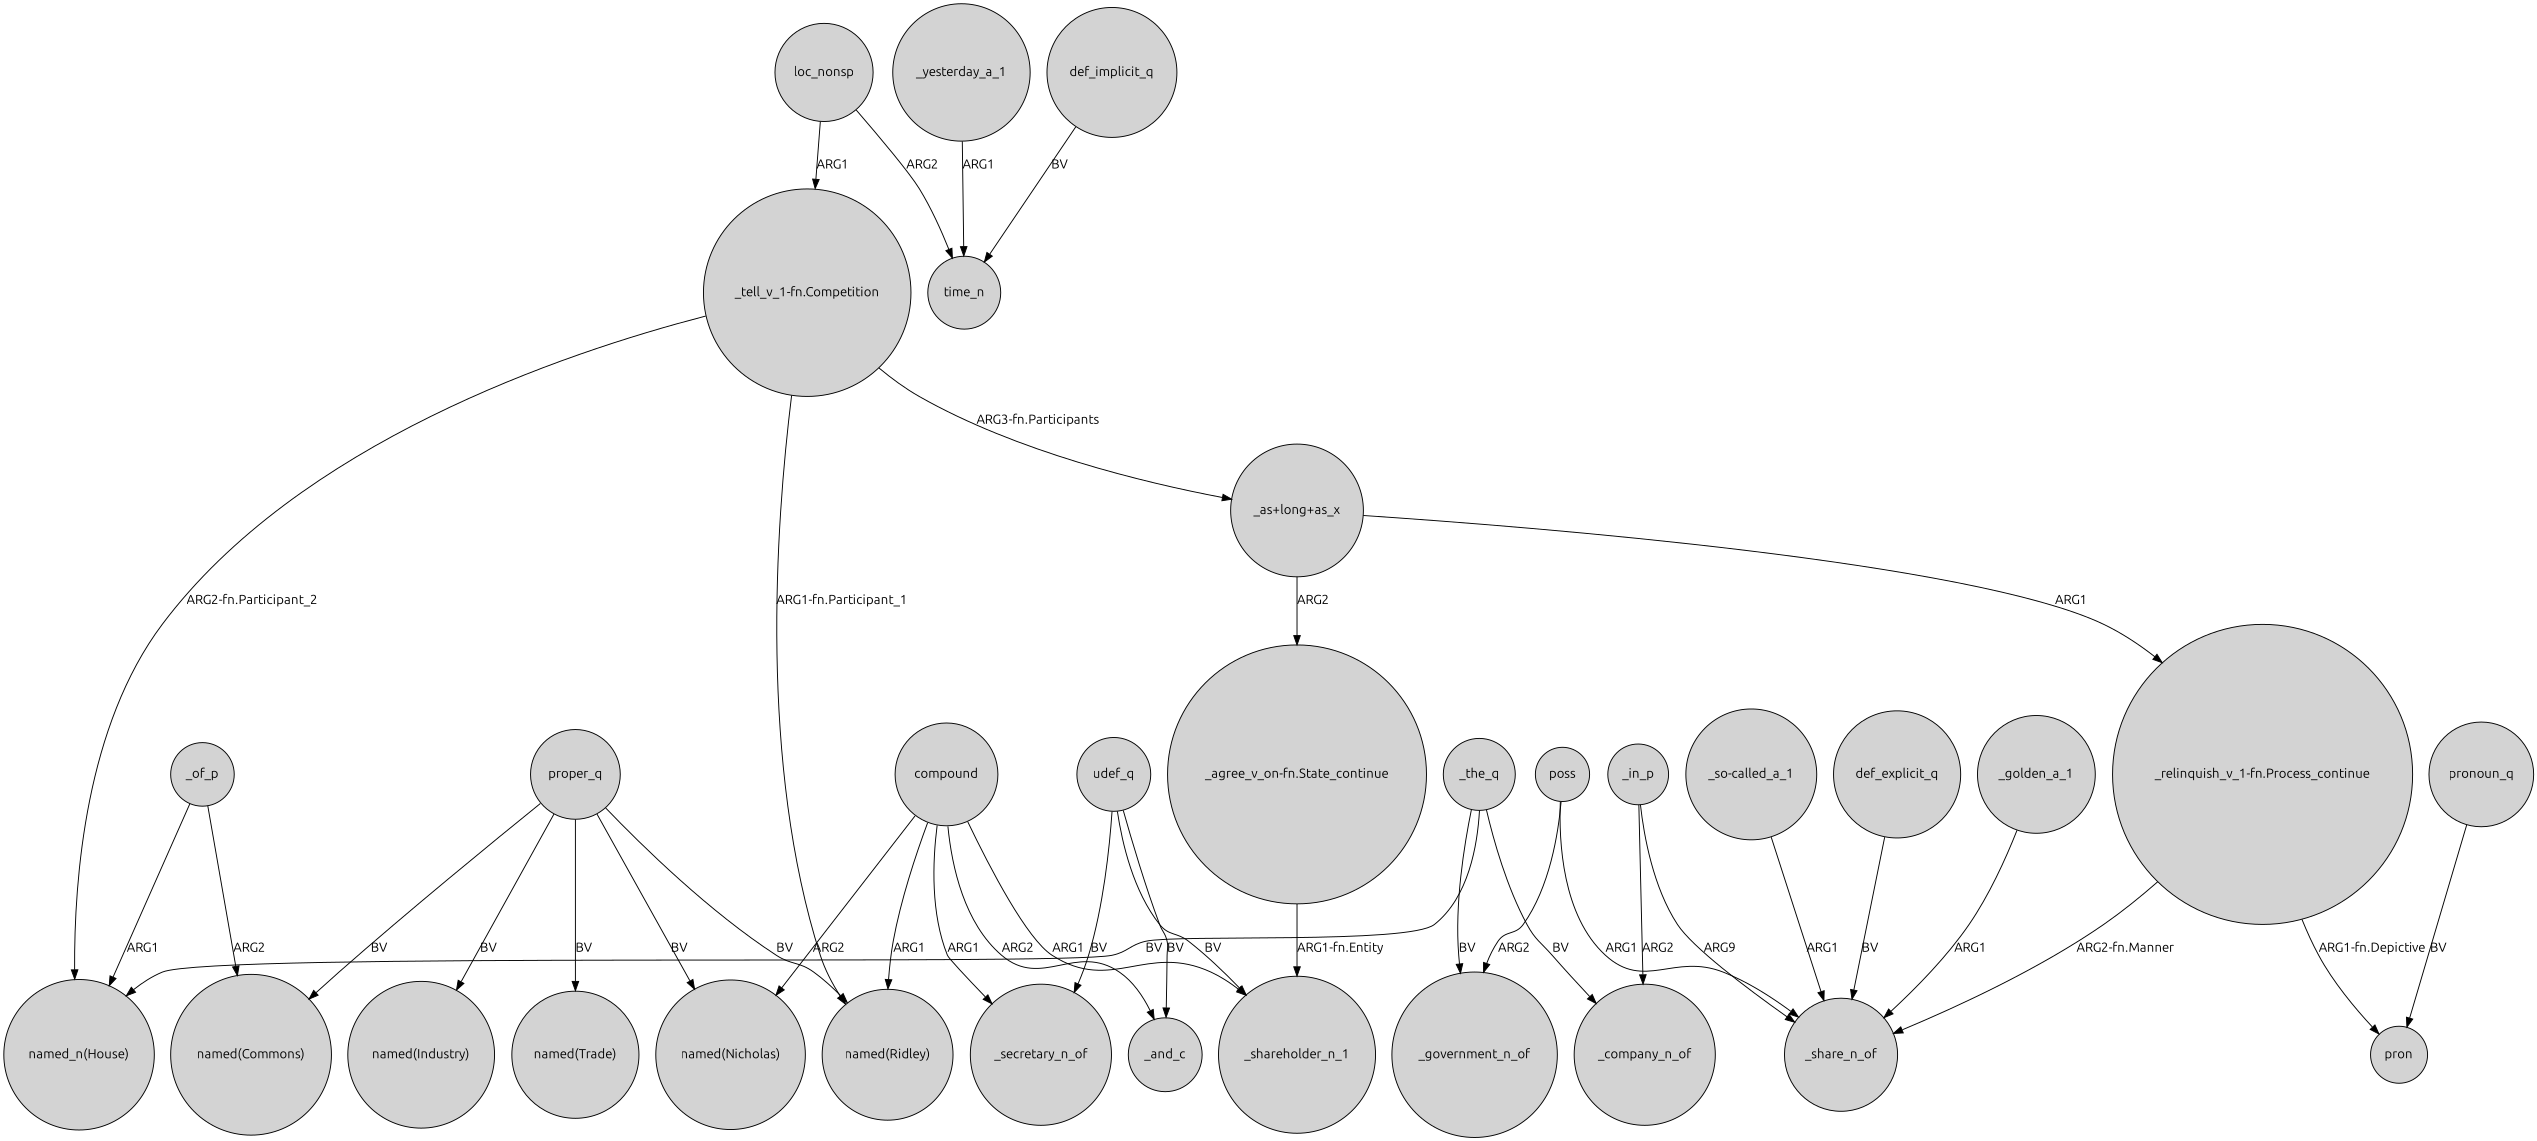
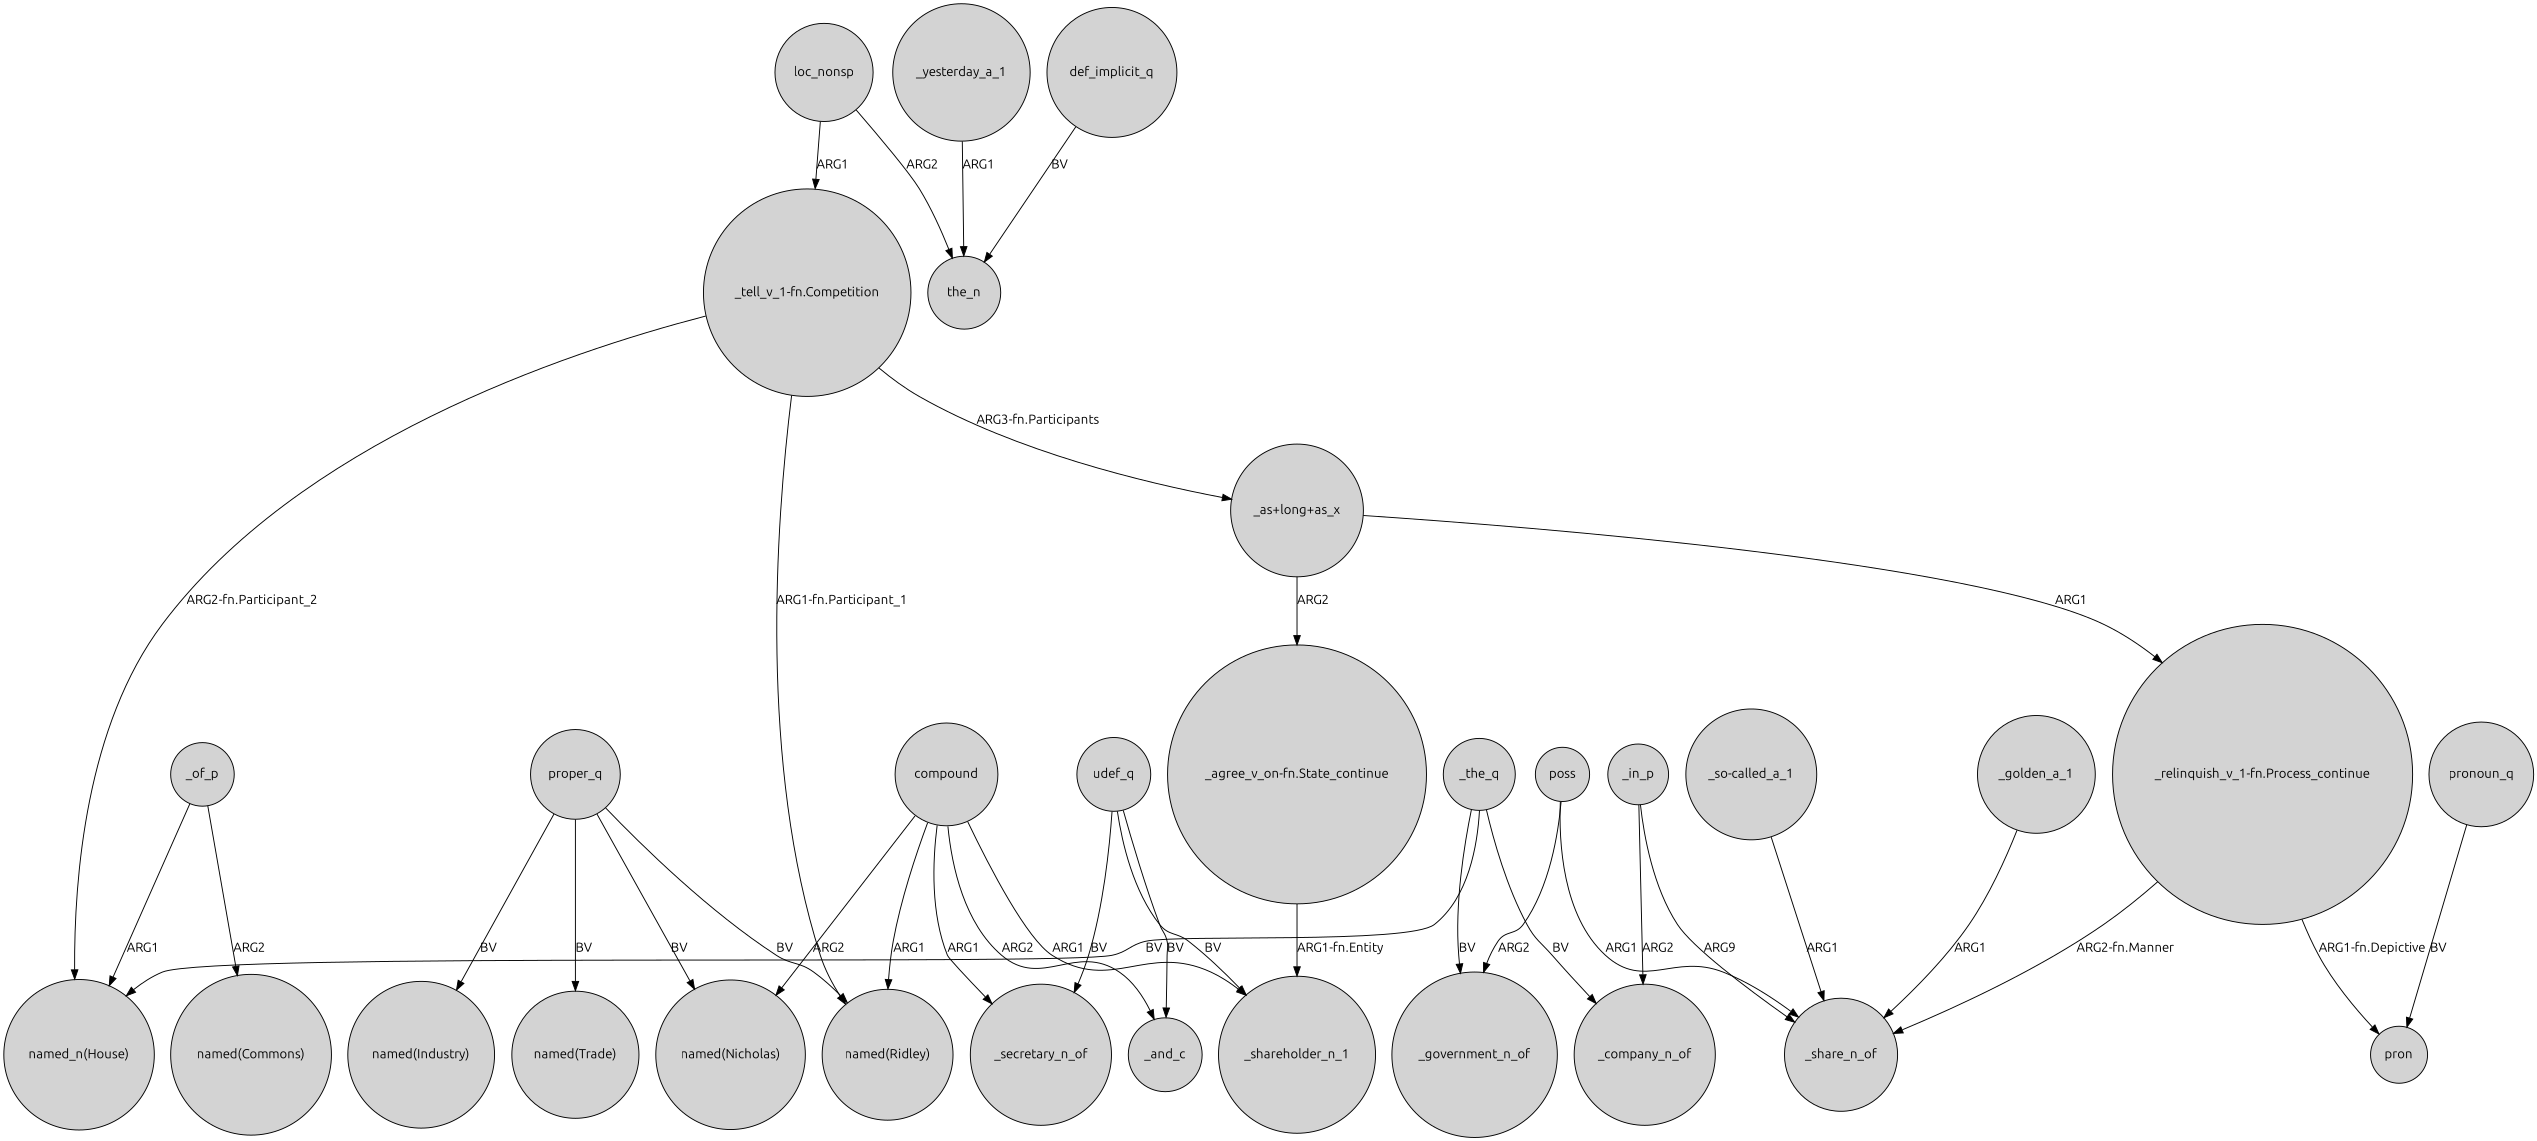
(964, 293) -> (964, 293)
(1897, 774) -> none
(427, 897) -> none
